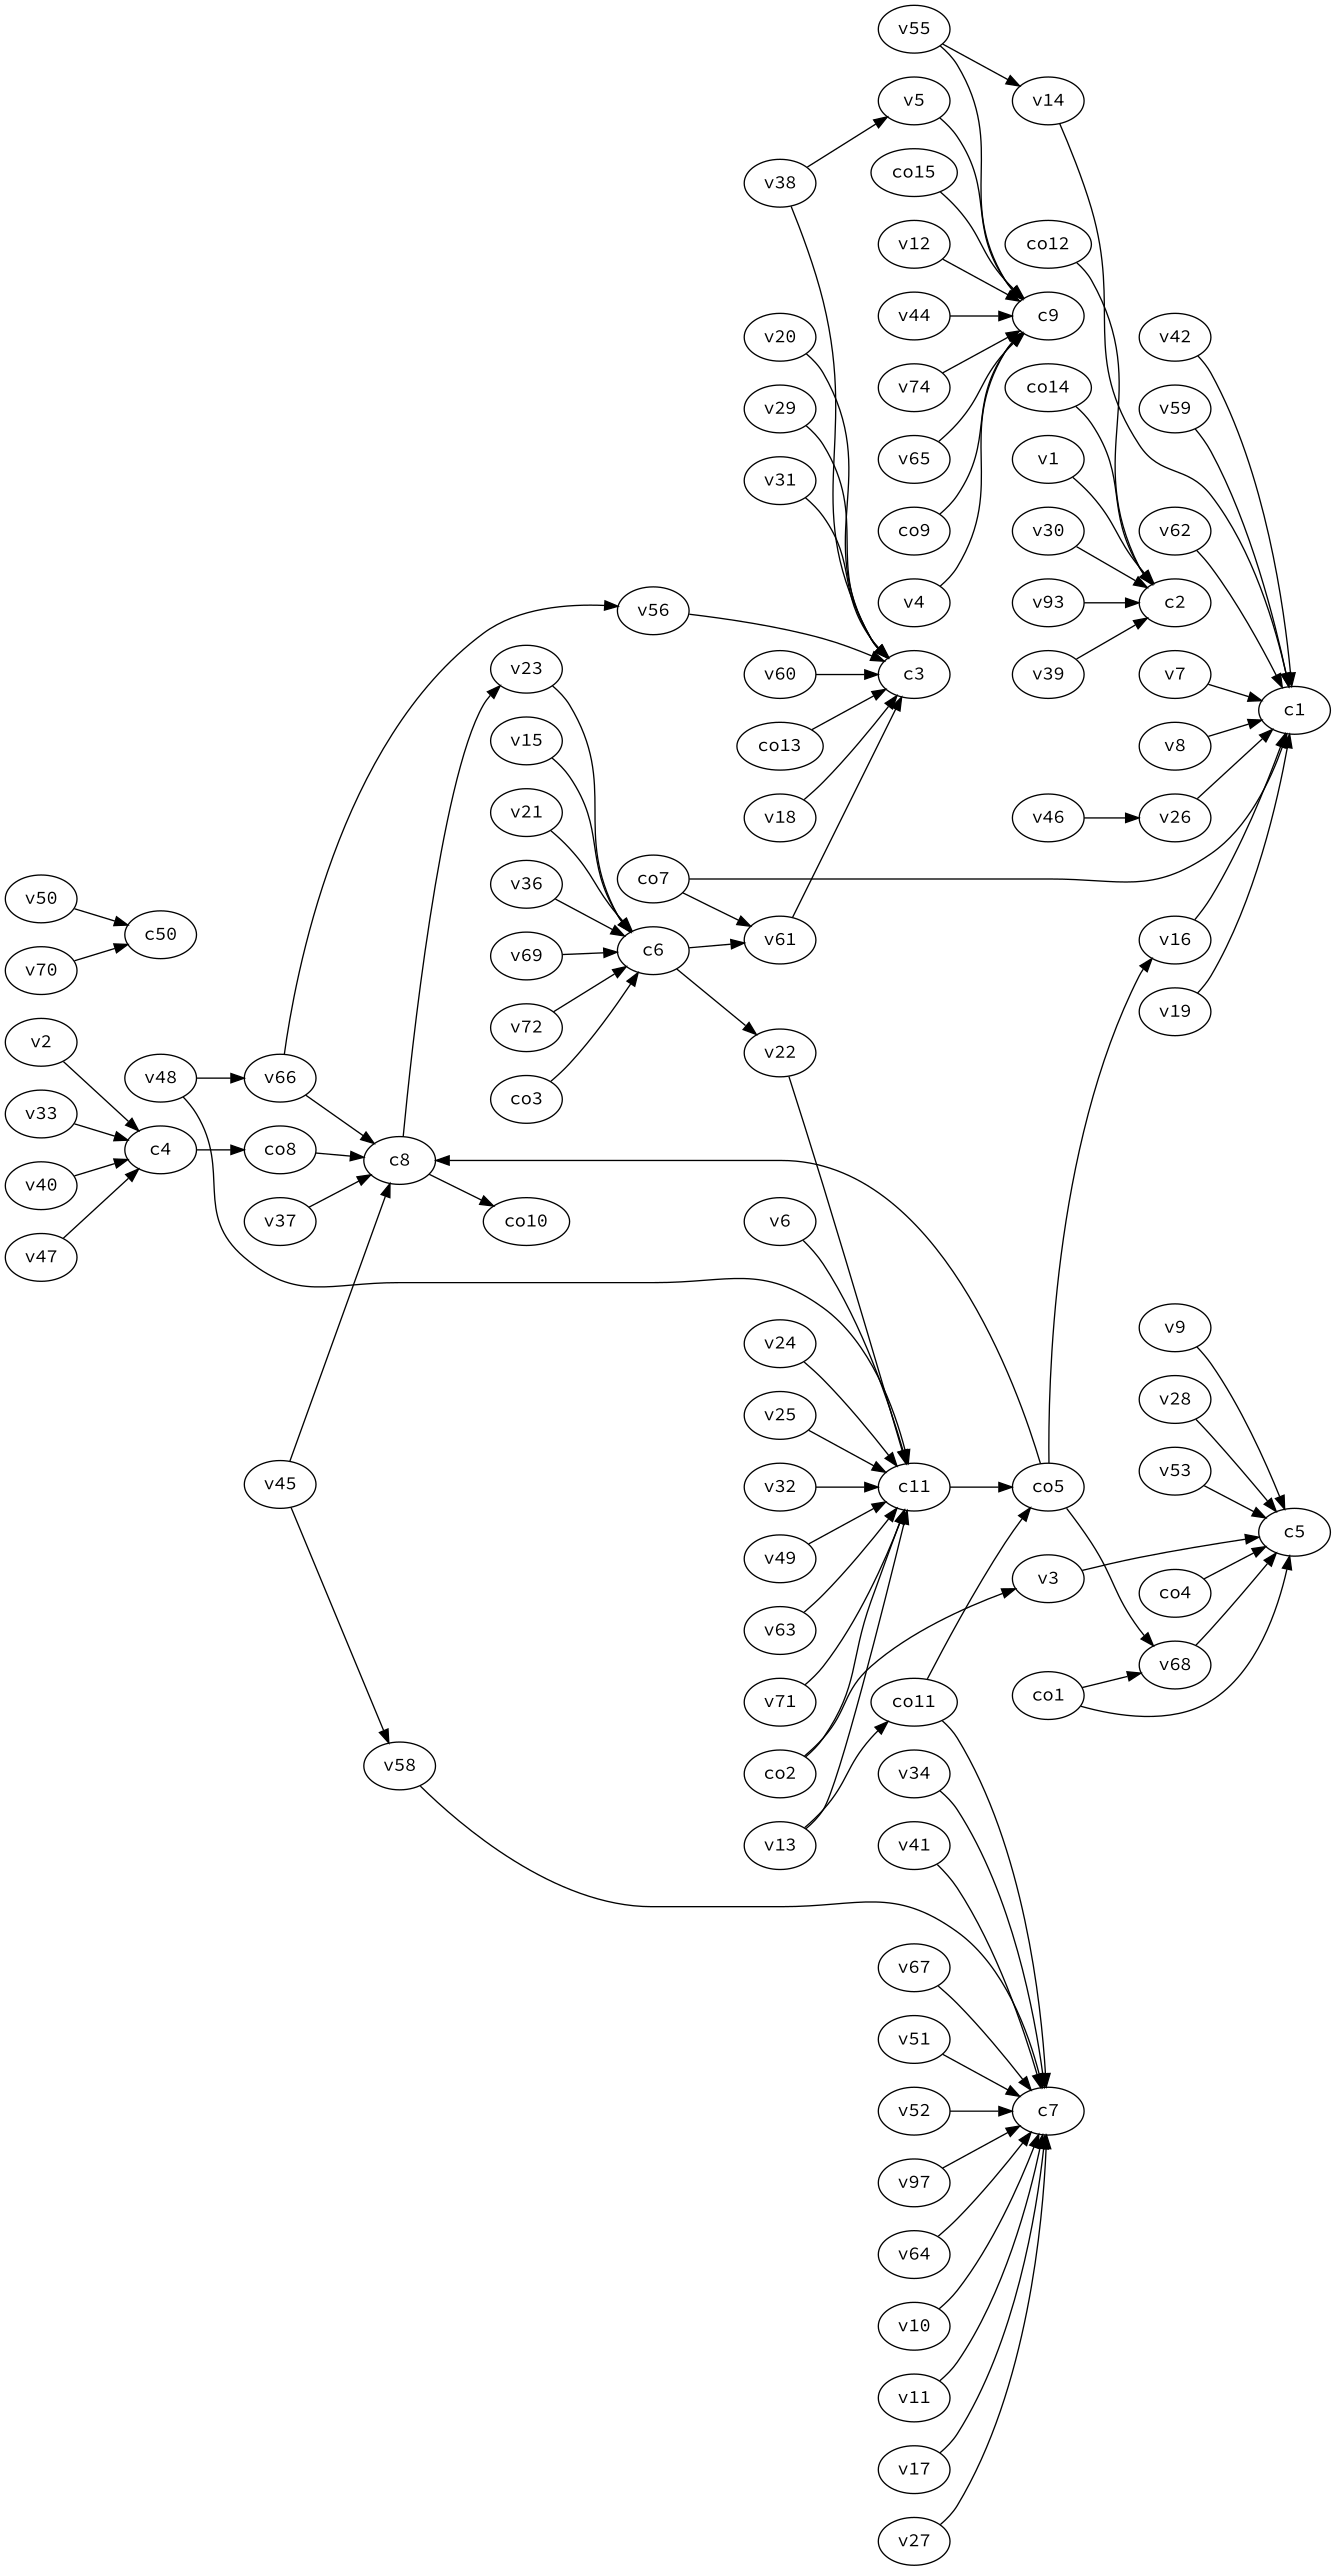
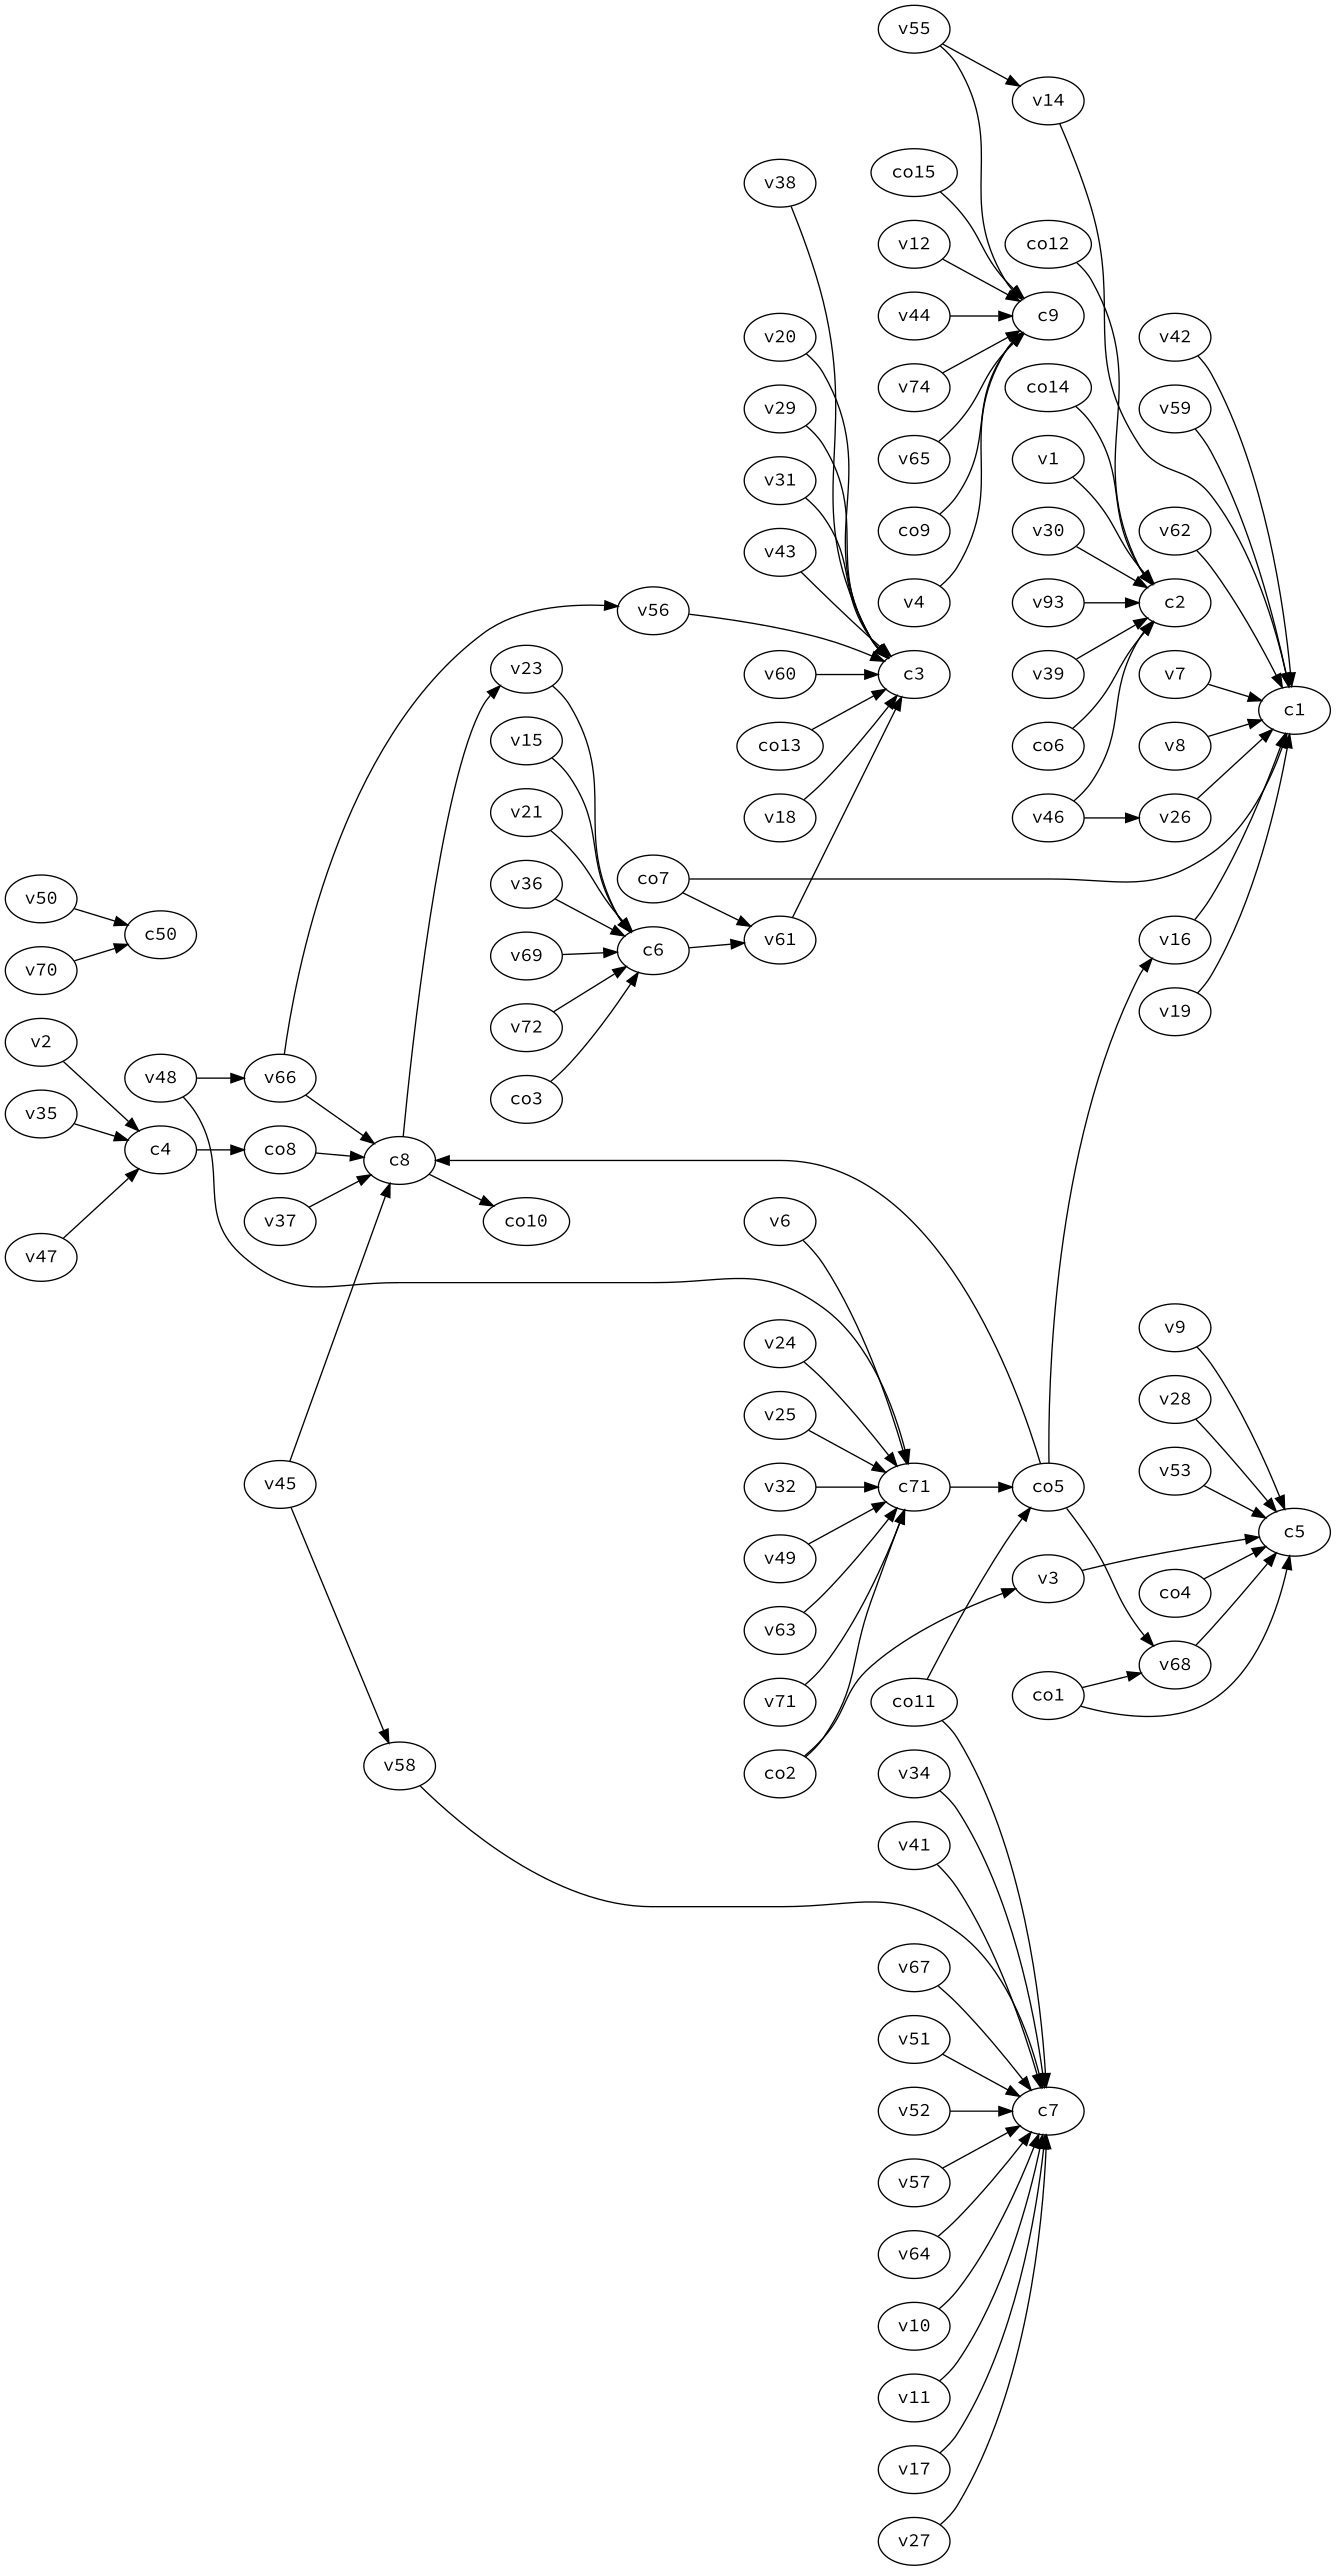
(914, 101) -> none
none -> (780, 552)
none -> (1115, 720)
none -> (1048, 746)
(780, 1053) -> none
(41, 1114) -> (41, 1114)
(41, 1186) -> none
(914, 1487) -> (914, 1487)
(780, 1846) -> none
(914, 2183) -> (914, 2183)
